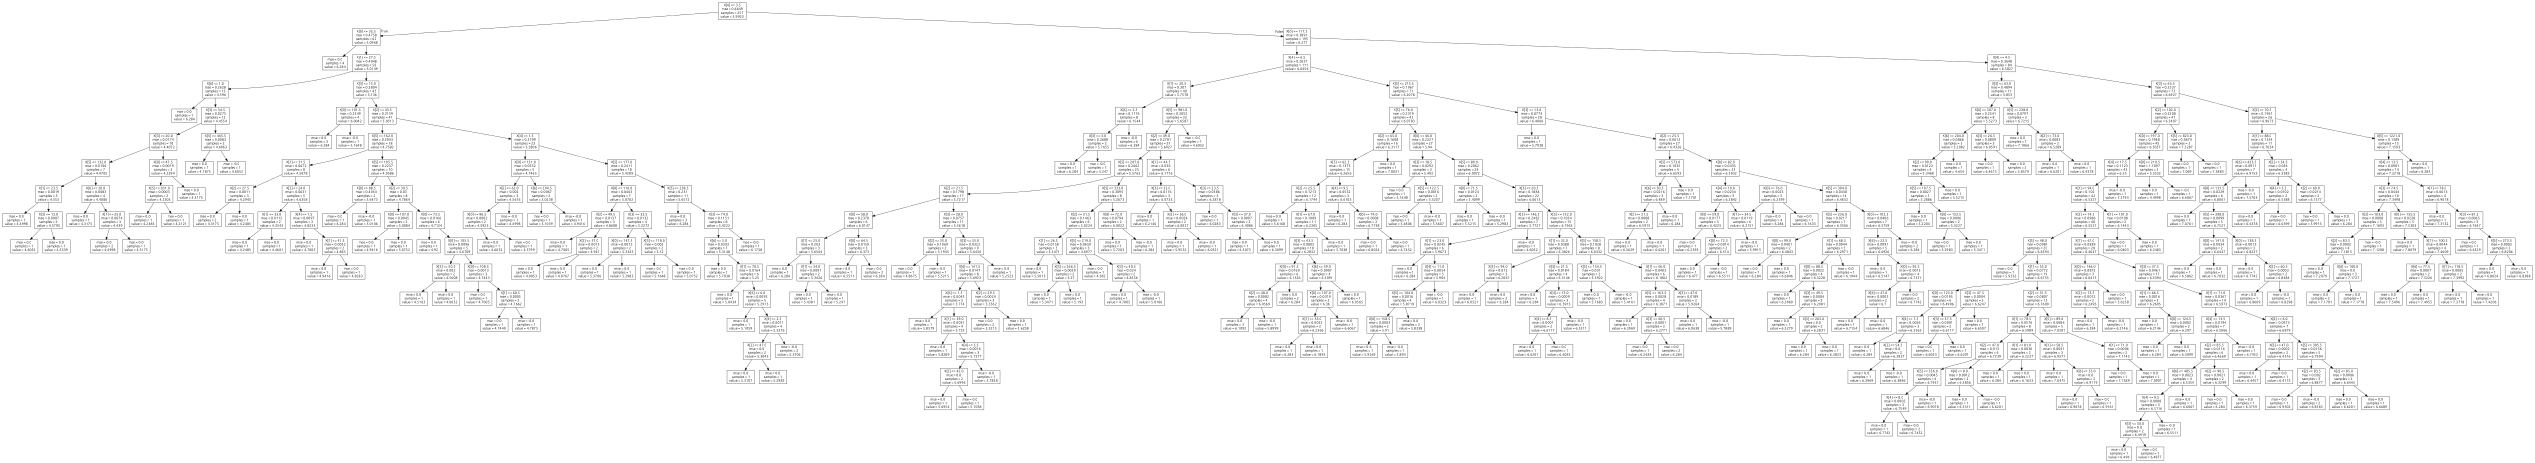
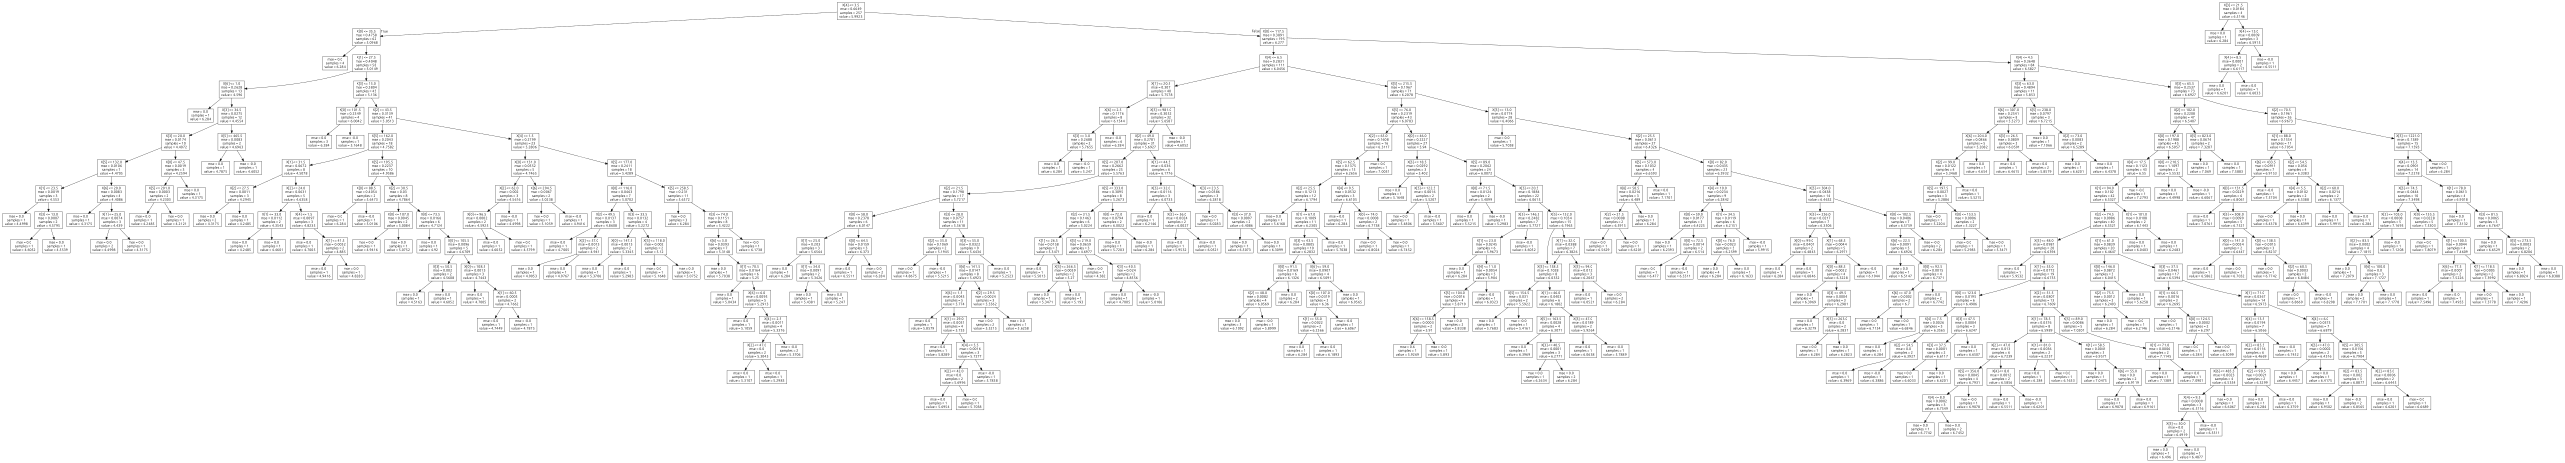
(1758, 206) -> (1725, 232)
(1558, 258) -> (1558, 258)
(1942, 310) -> (1966, 310)
